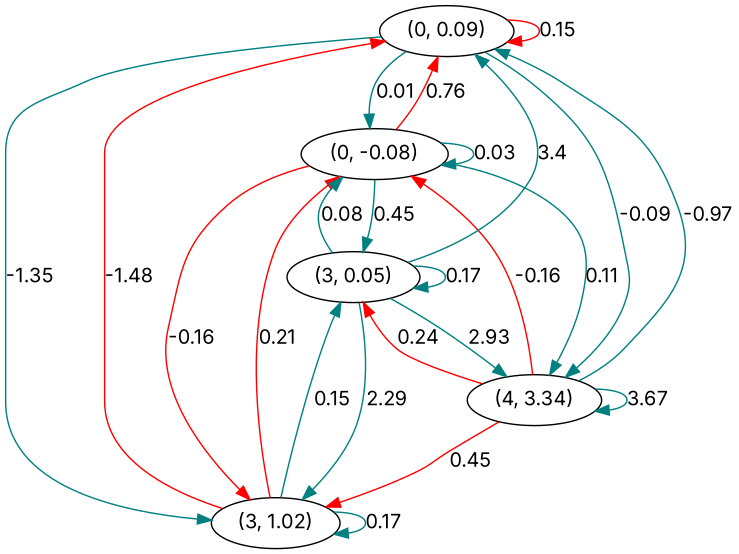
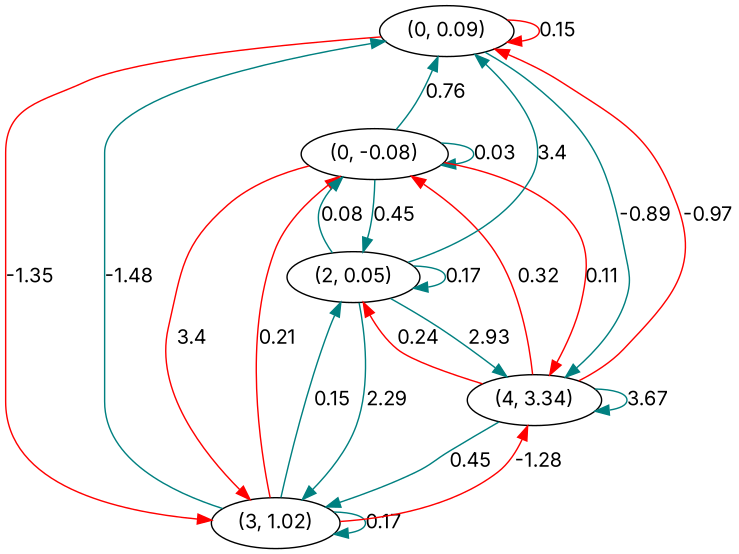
(379, 78) -> none
(417, 101) -> (417, 101)
(6, 192) -> (6, 192)
(675, 199) -> (675, 199)
(105, 213) -> (105, 213)
(645, 216) -> (645, 216)
(573, 225) -> (573, 225)
(353, 277) -> (353, 277)
(539, 277) -> (539, 277)
(192, 339) -> (192, 339)
(423, 469) -> (423, 469)
none -> (442, 502)
